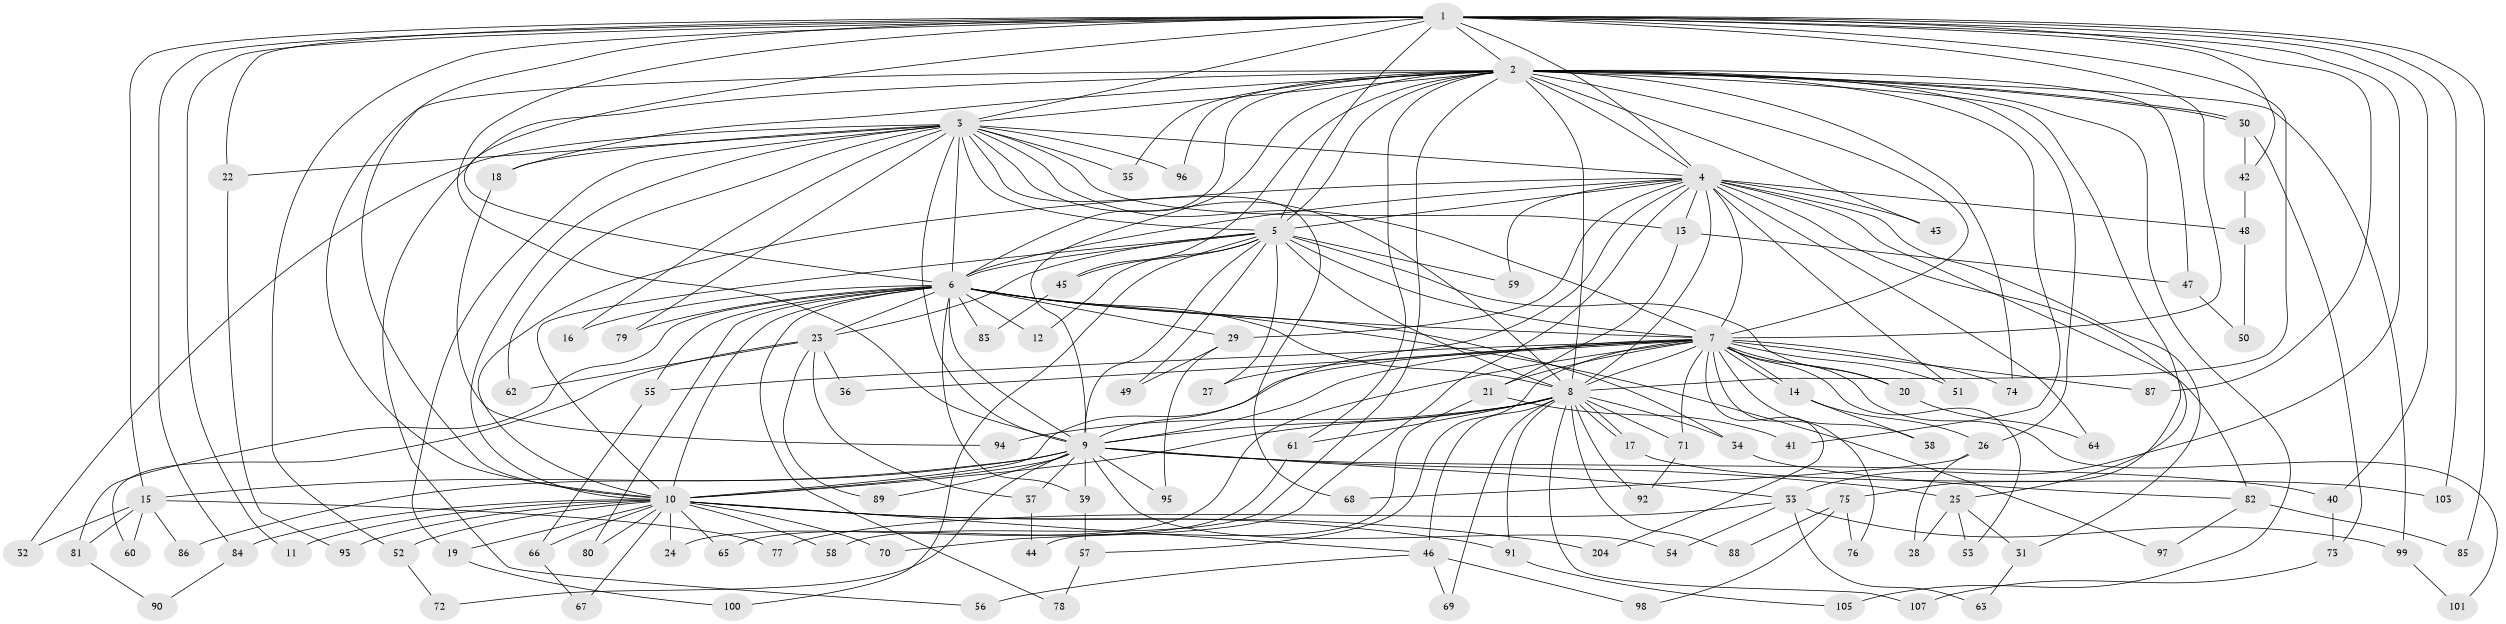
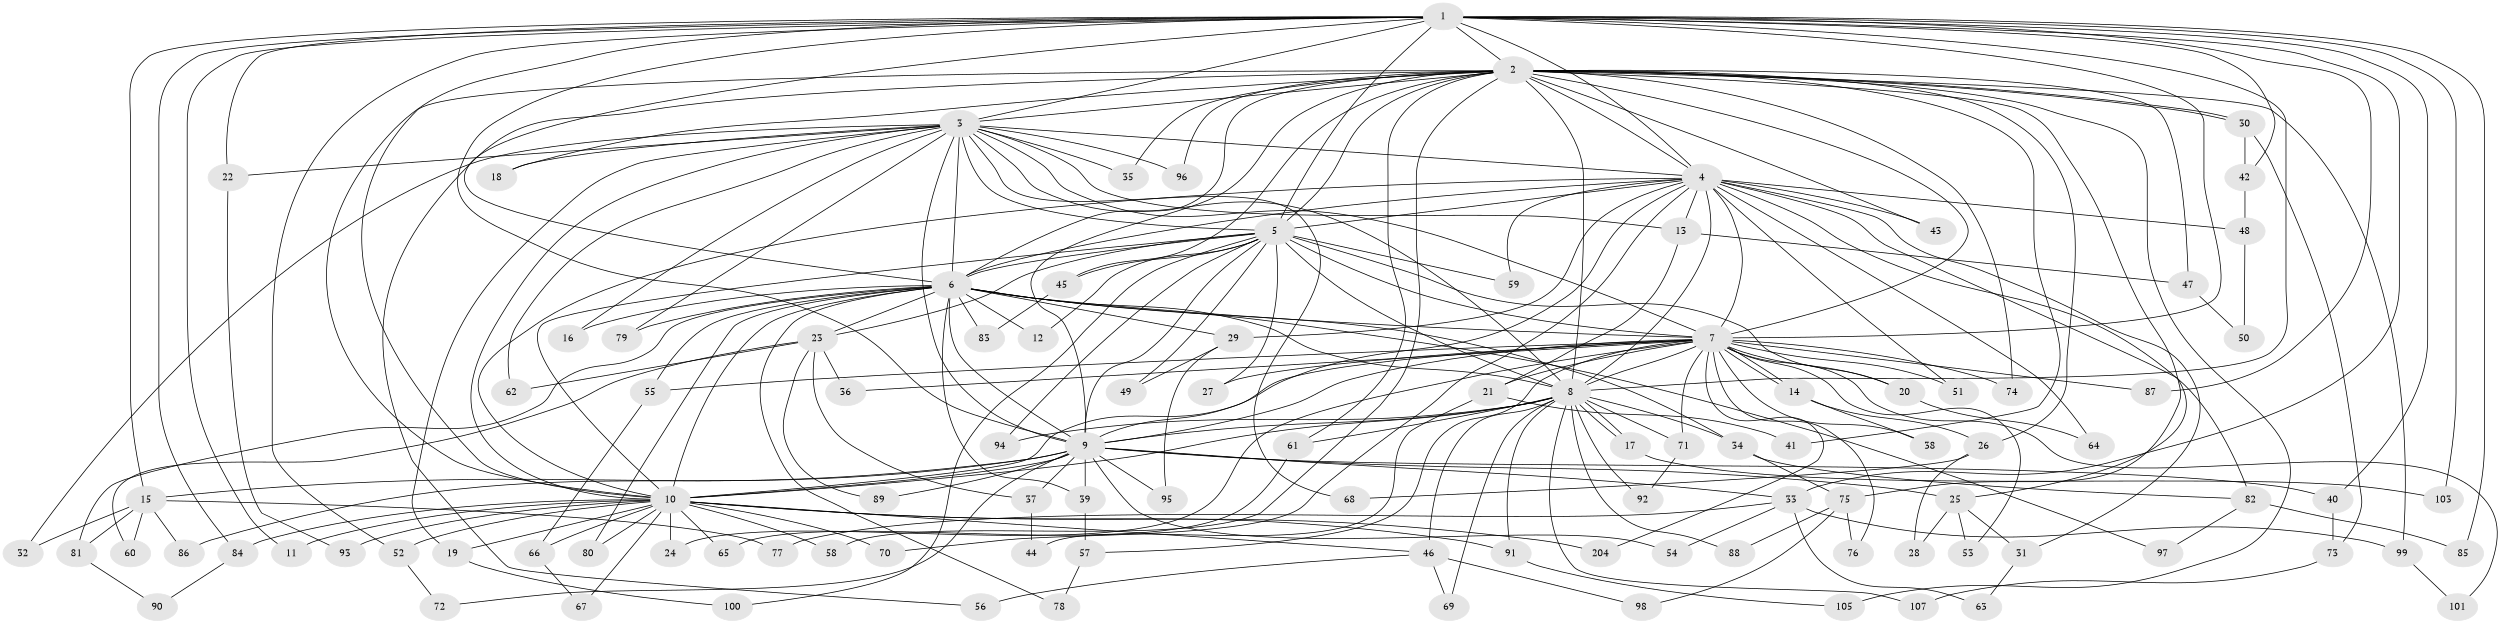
(635, 435) -> (1124, 323)
none -> (1791, 473)
